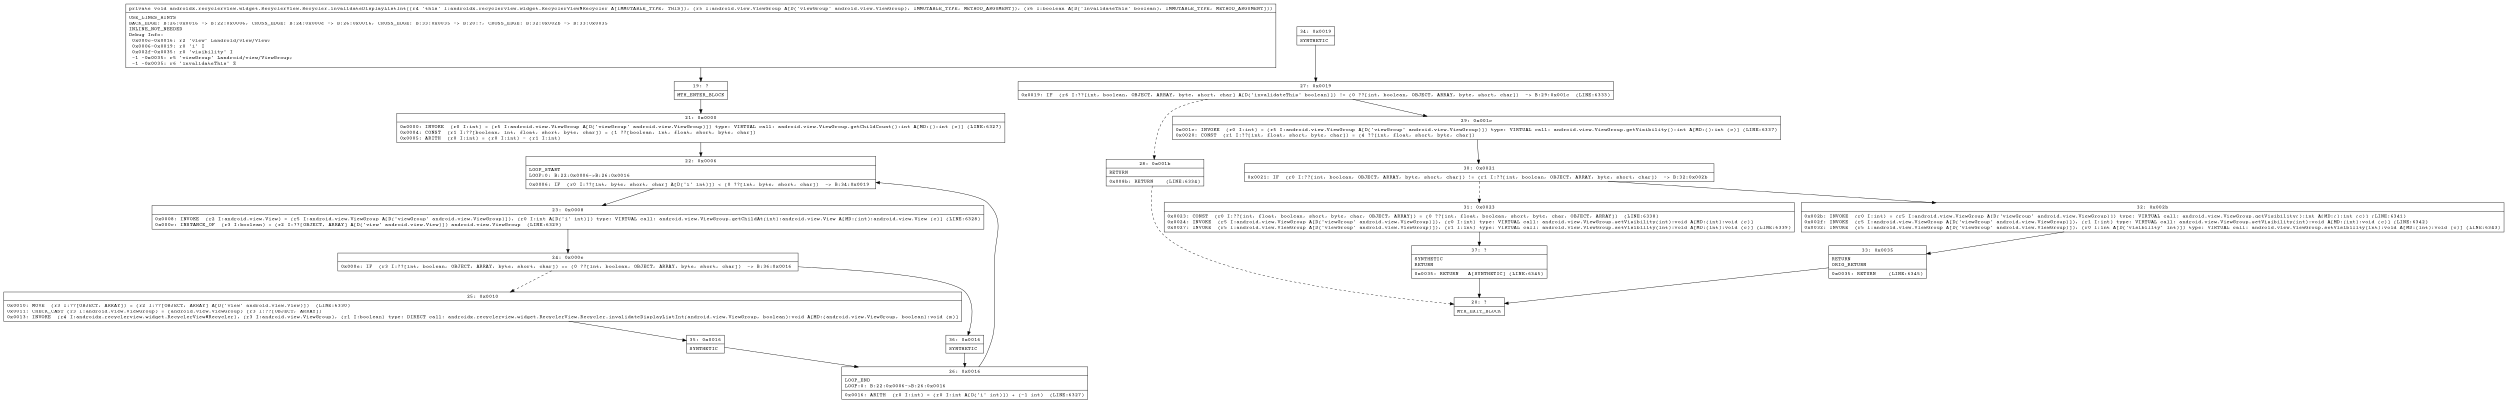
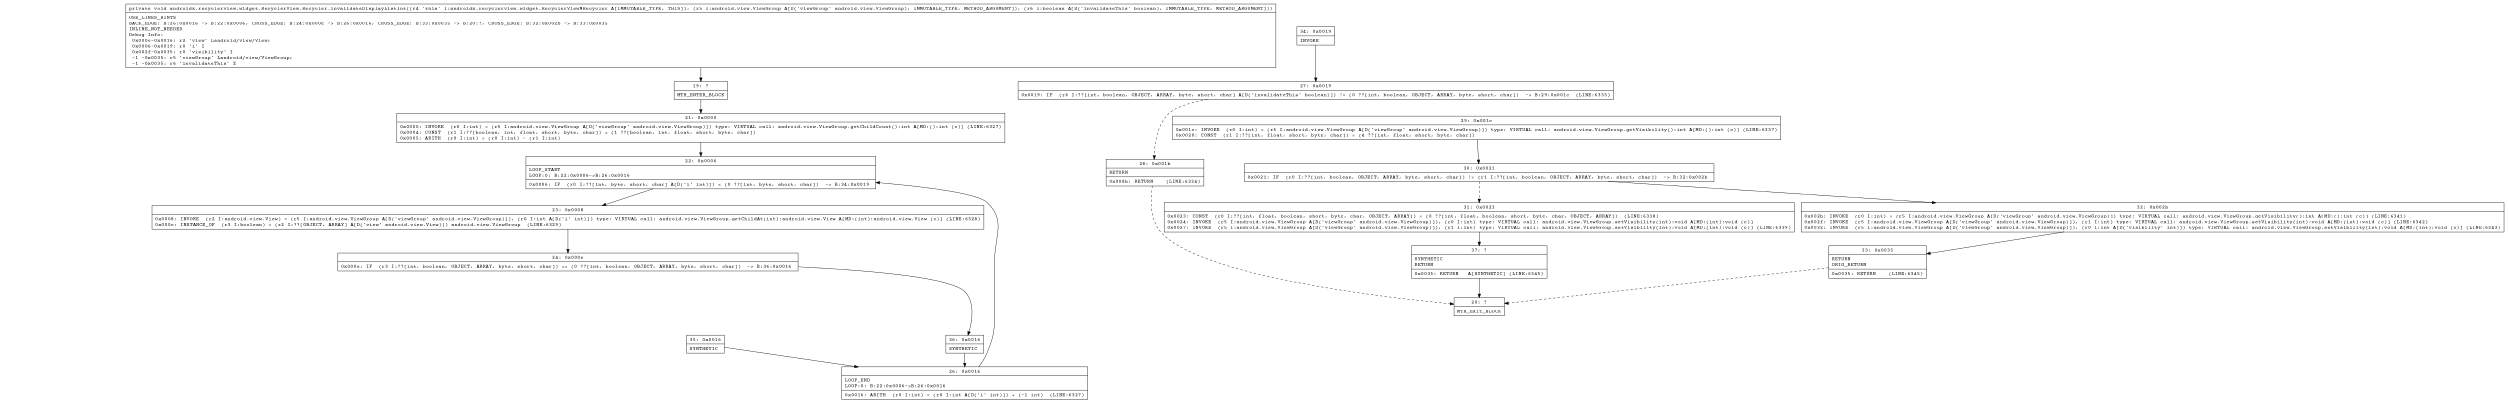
(1314, 40) -> (1309, 40)
(1388, 107) -> none
(1668, 285) -> (1668, 285)
(483, 307) -> none
